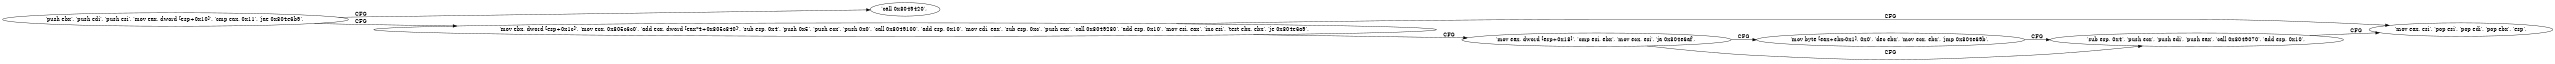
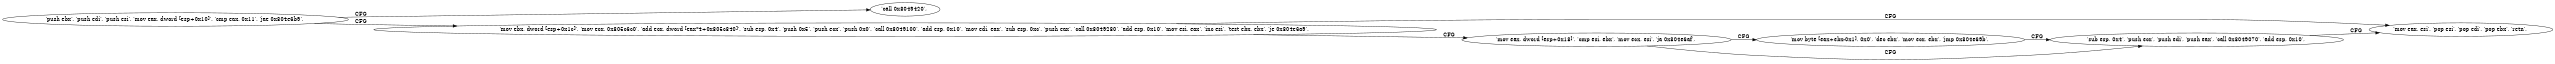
(2461, 30) -> (2461, 30)
